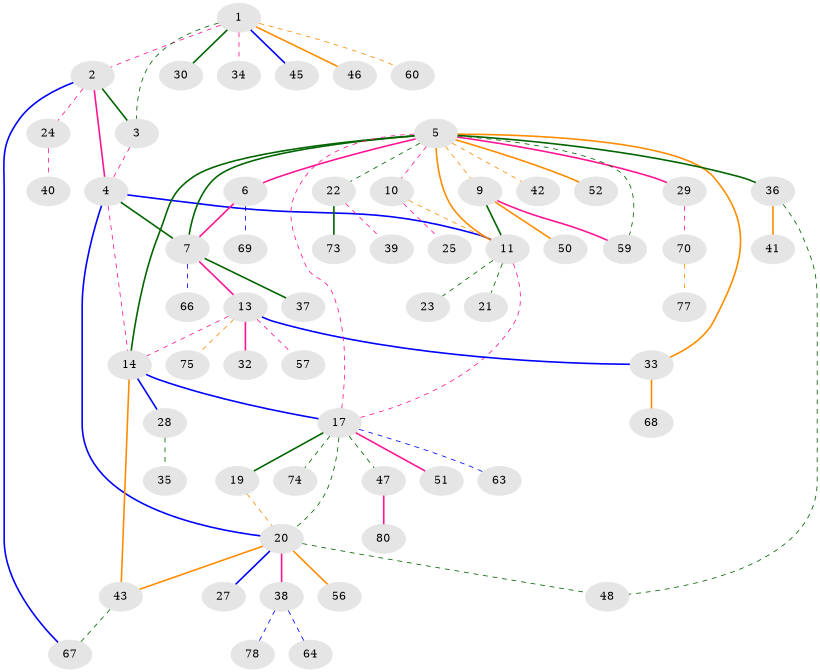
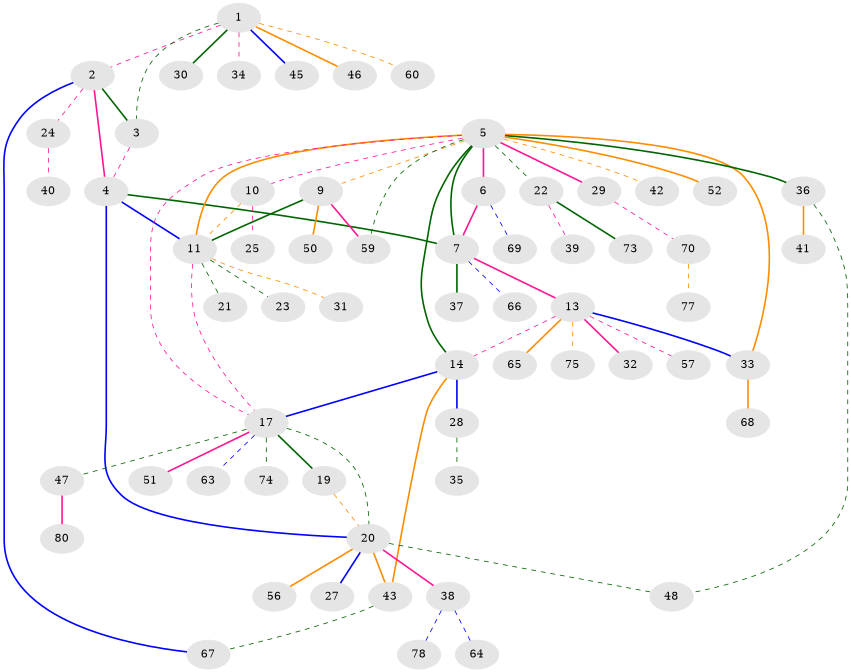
(118, 278) -> none
none -> (341, 307)
none -> (515, 365)
